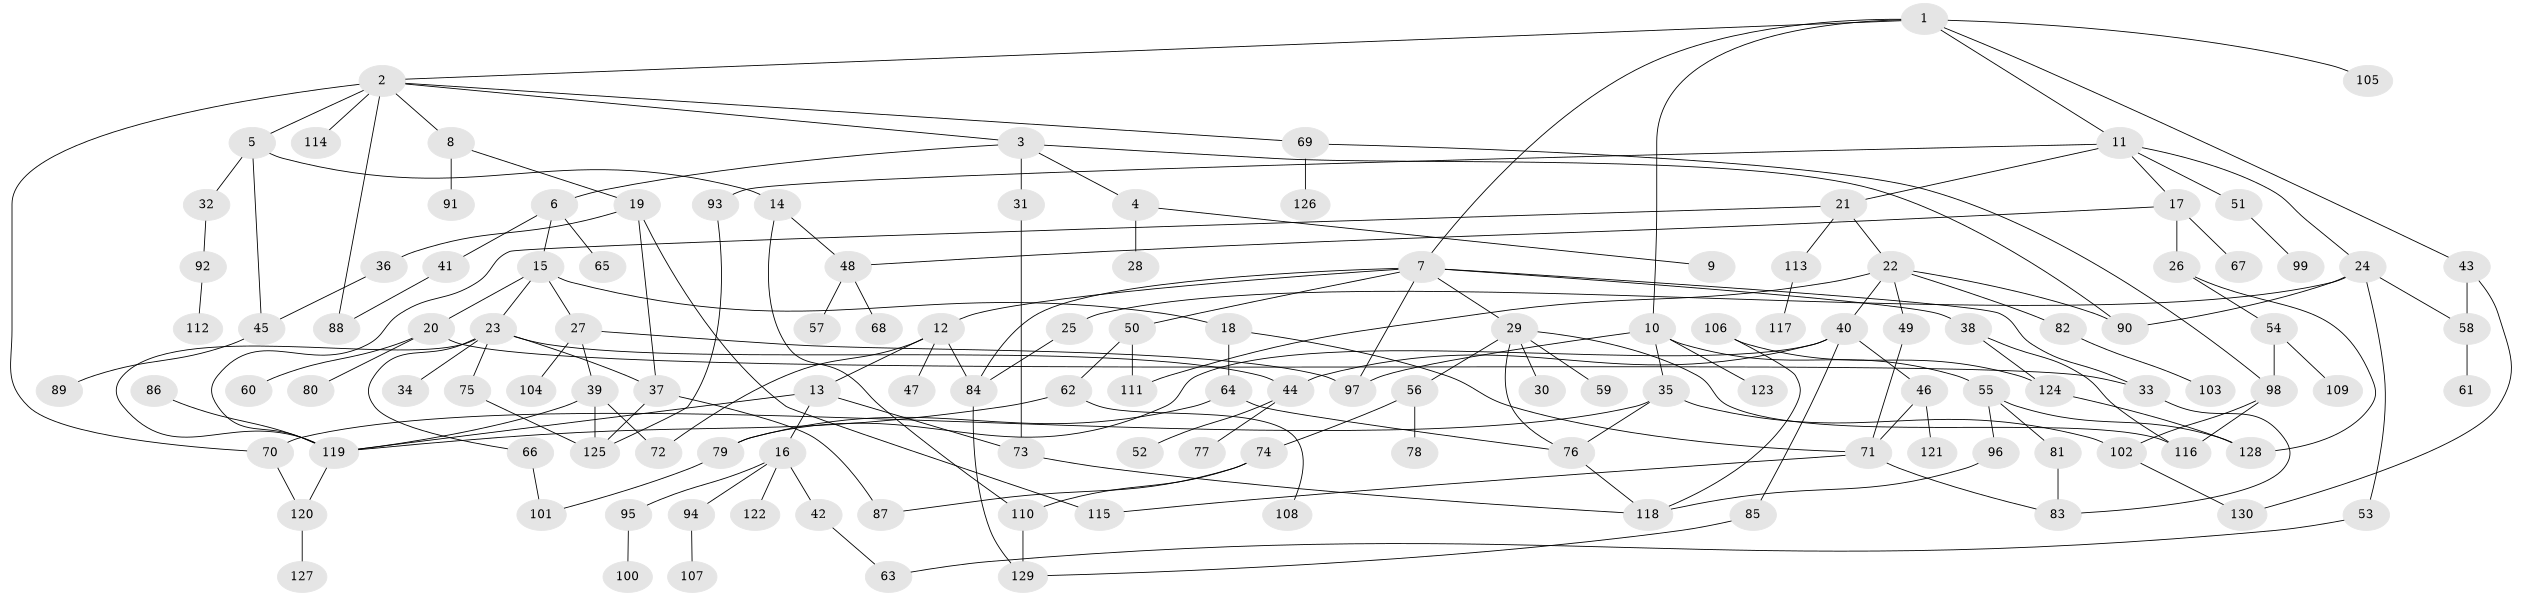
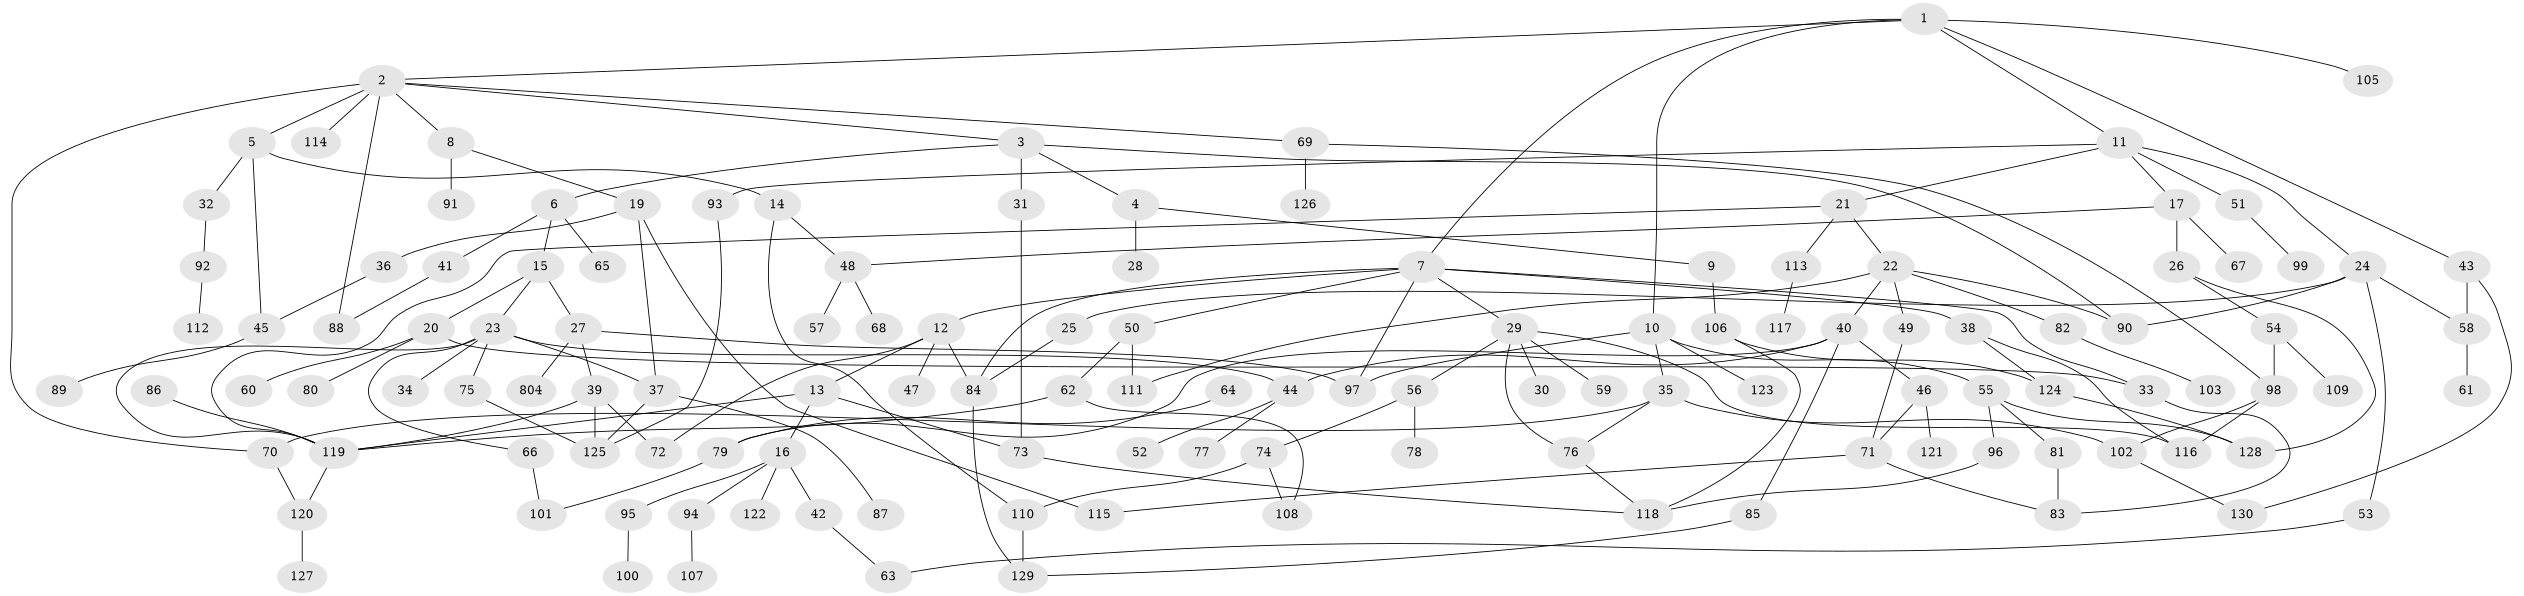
none -> (1714, 304)
(1229, 329) -> none
(531, 391) -> (531, 391)
(1367, 424) -> none
(1067, 493) -> (1274, 481)
